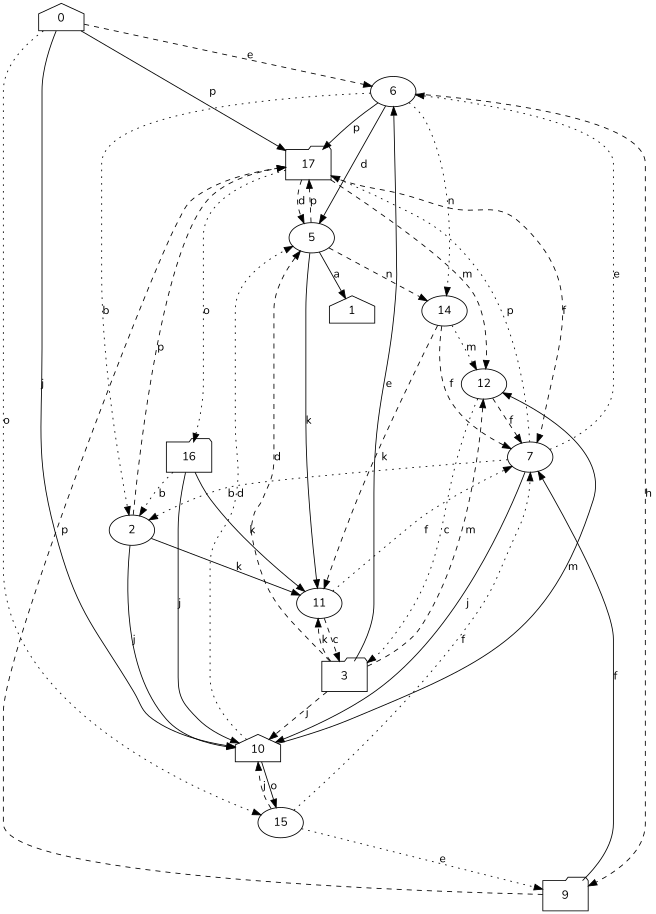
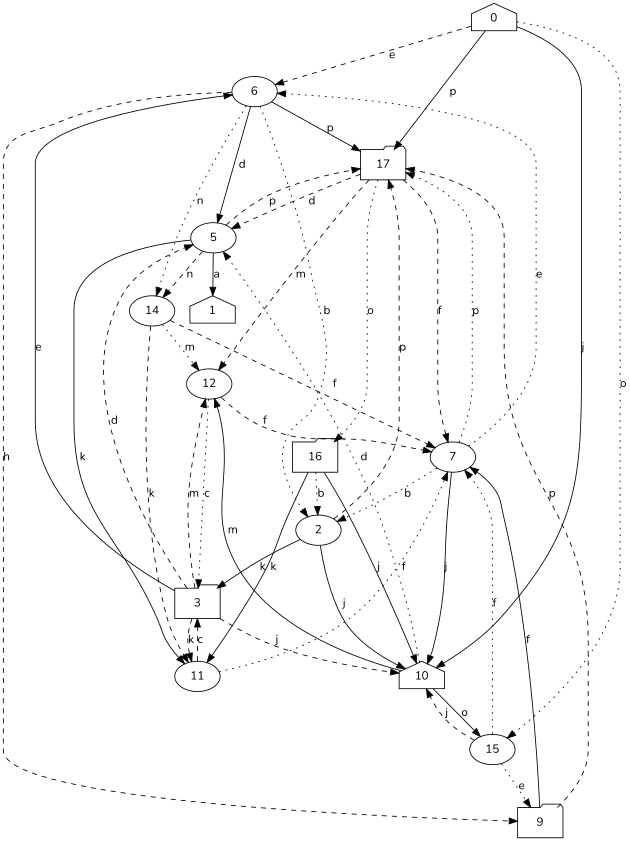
(222, 565) -> (261, 560)
